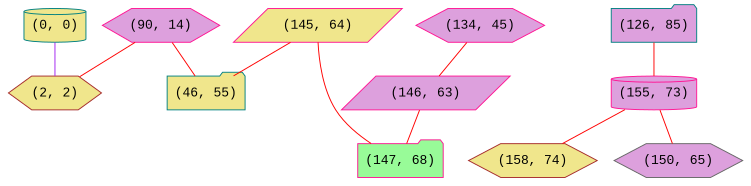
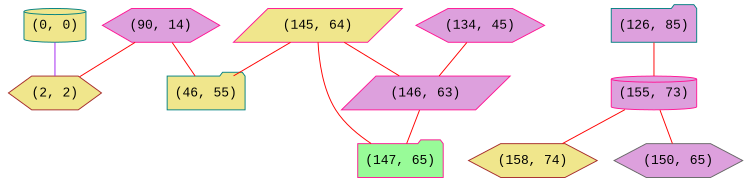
none -> (372, 59)
(400, 161) -> (400, 161)
